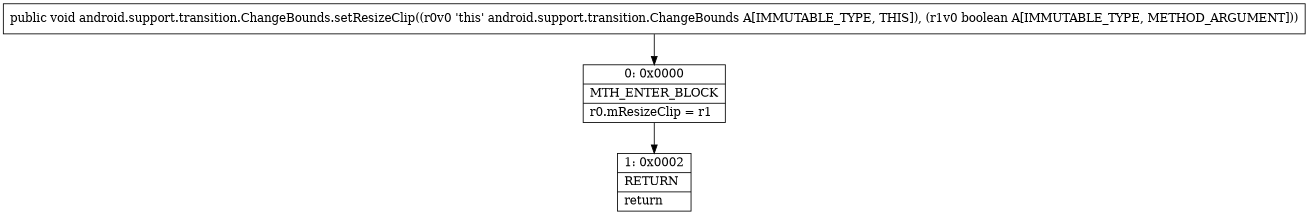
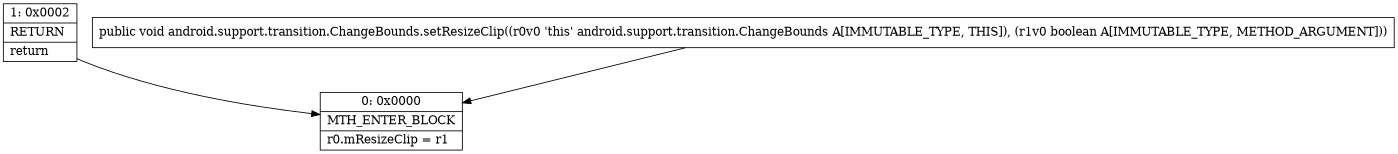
(654, 134) -> (192, 94)
